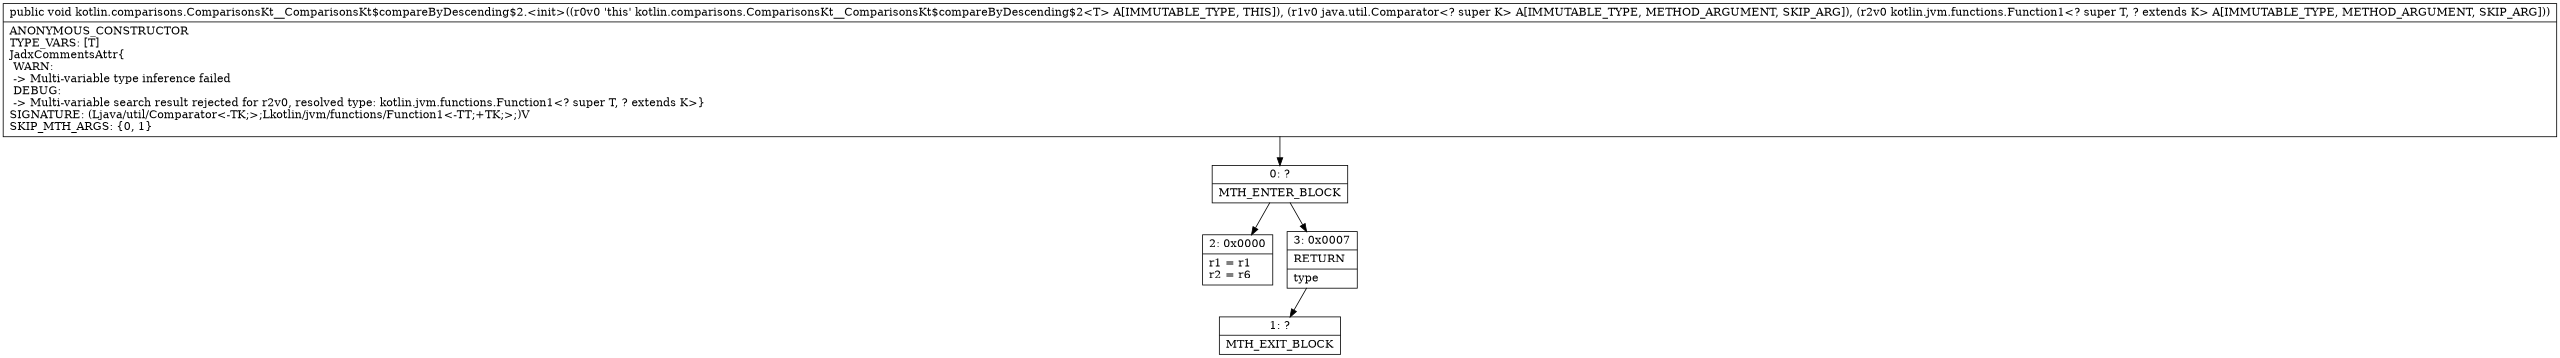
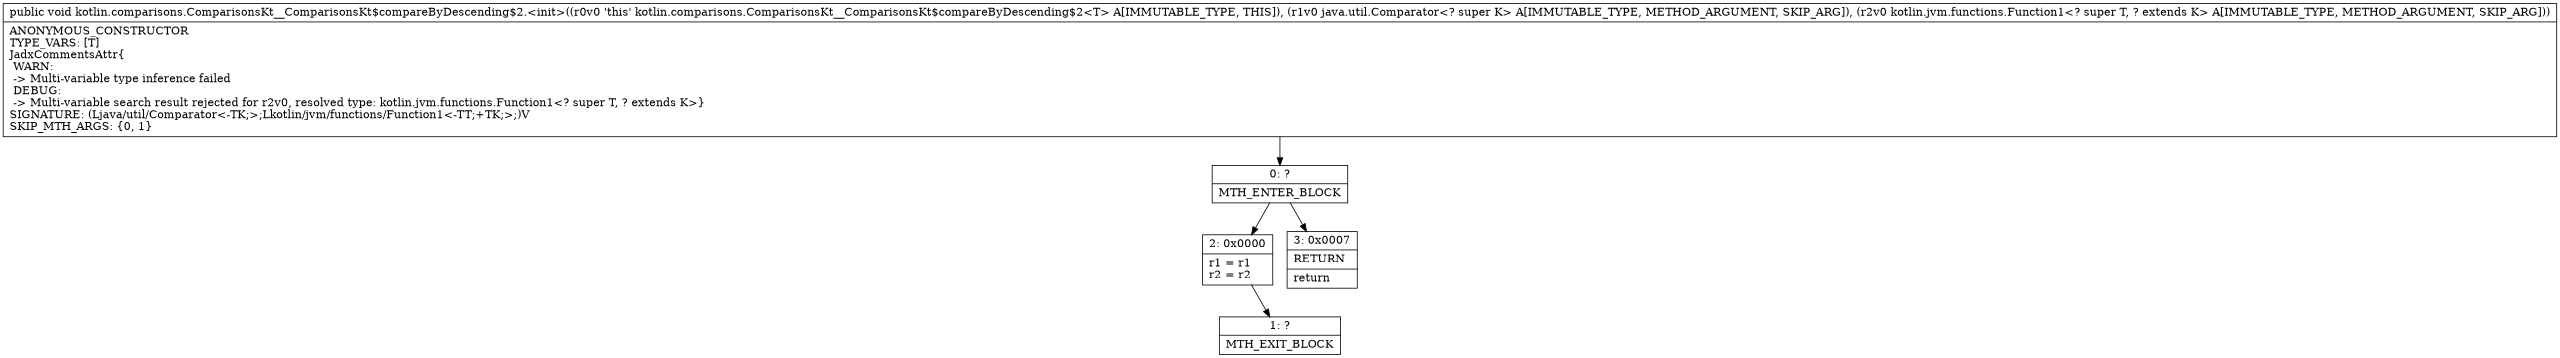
(1230, 275) -> (1230, 275)
(1306, 278) -> (1312, 278)
(1300, 299) -> (1259, 298)
